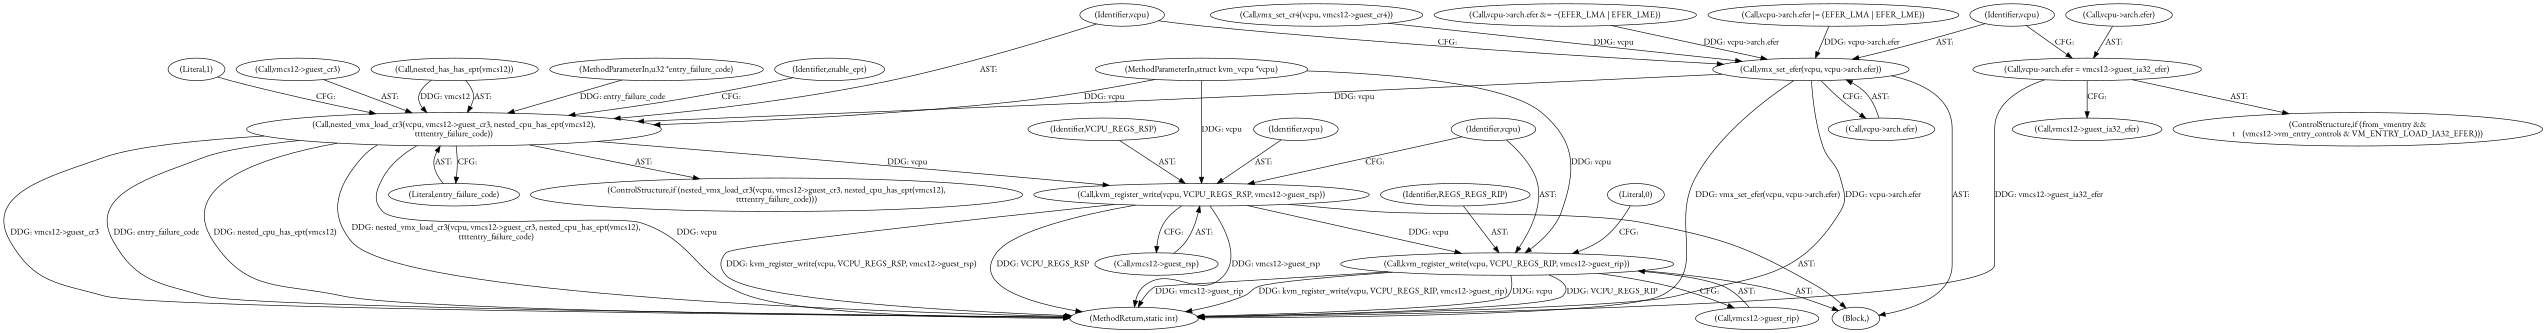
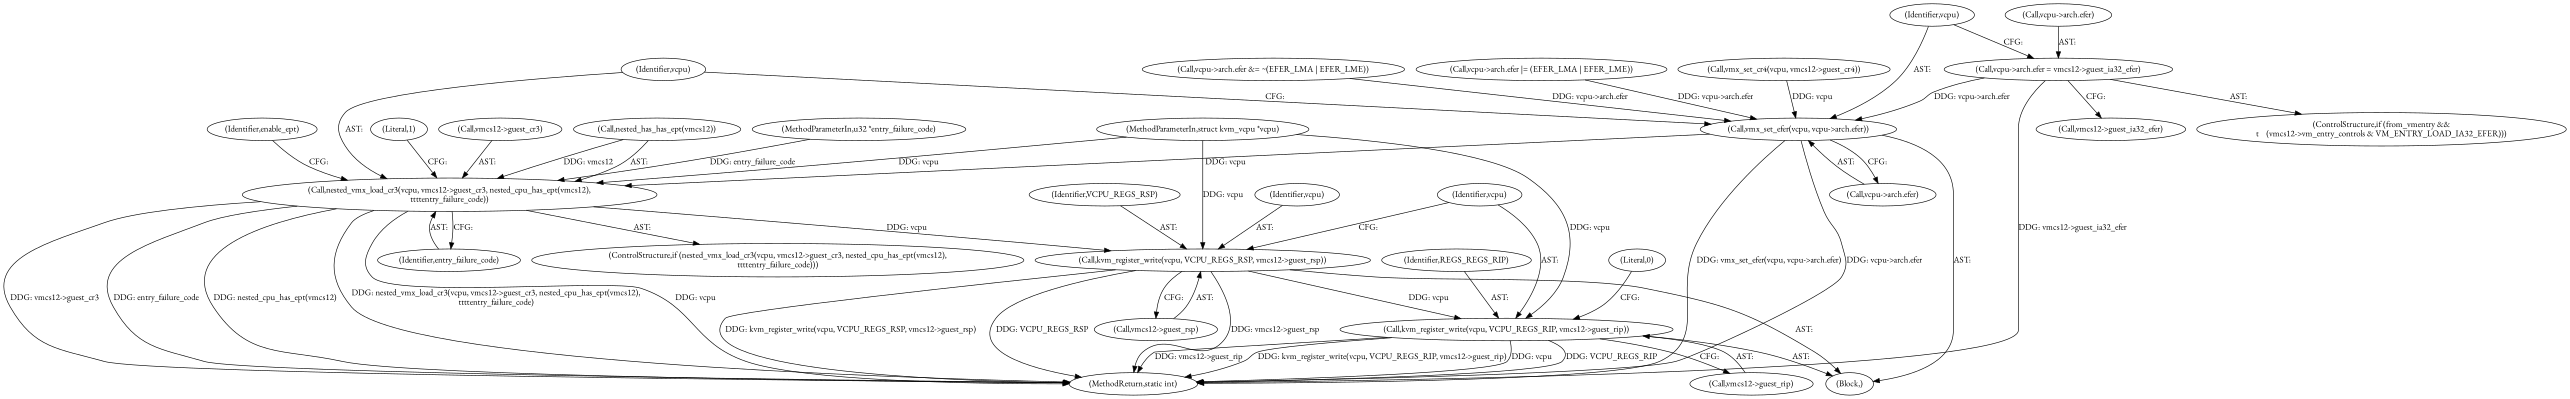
none -> (1924, 99)
(454, 195) -> (449, 260)
